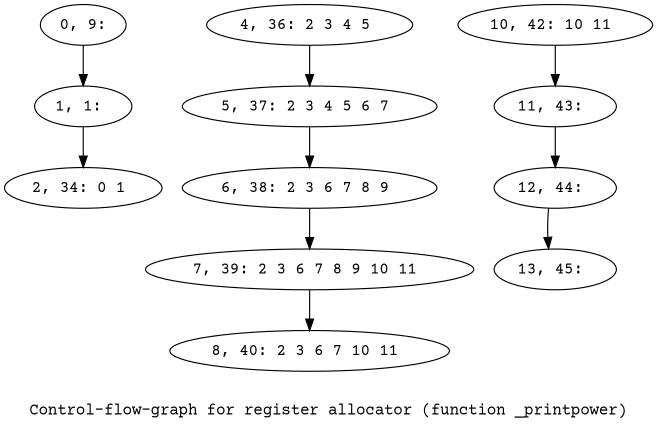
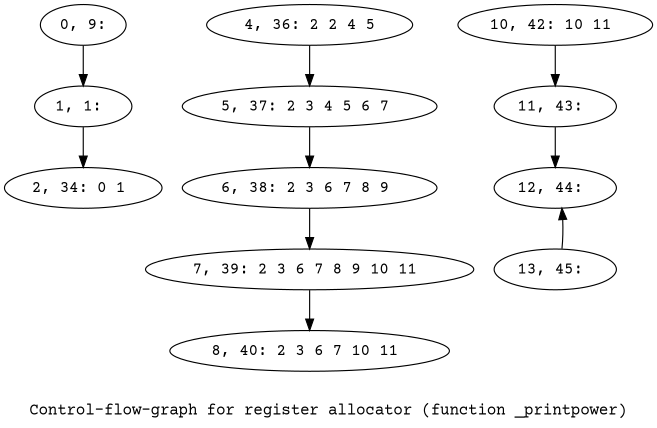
(310, 25) -> (310, 25)
(548, 223) -> (563, 234)
